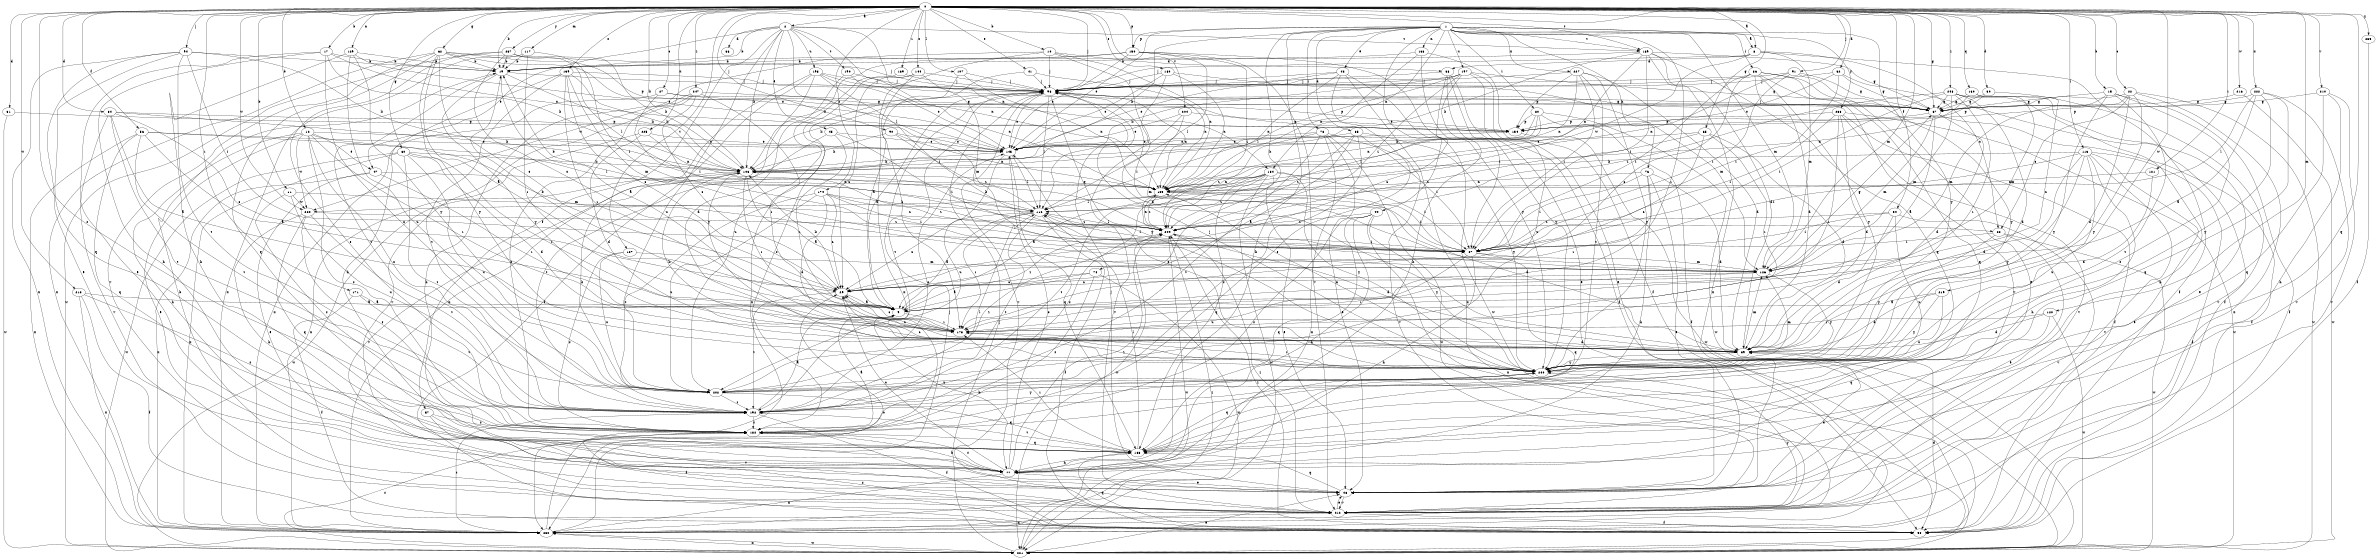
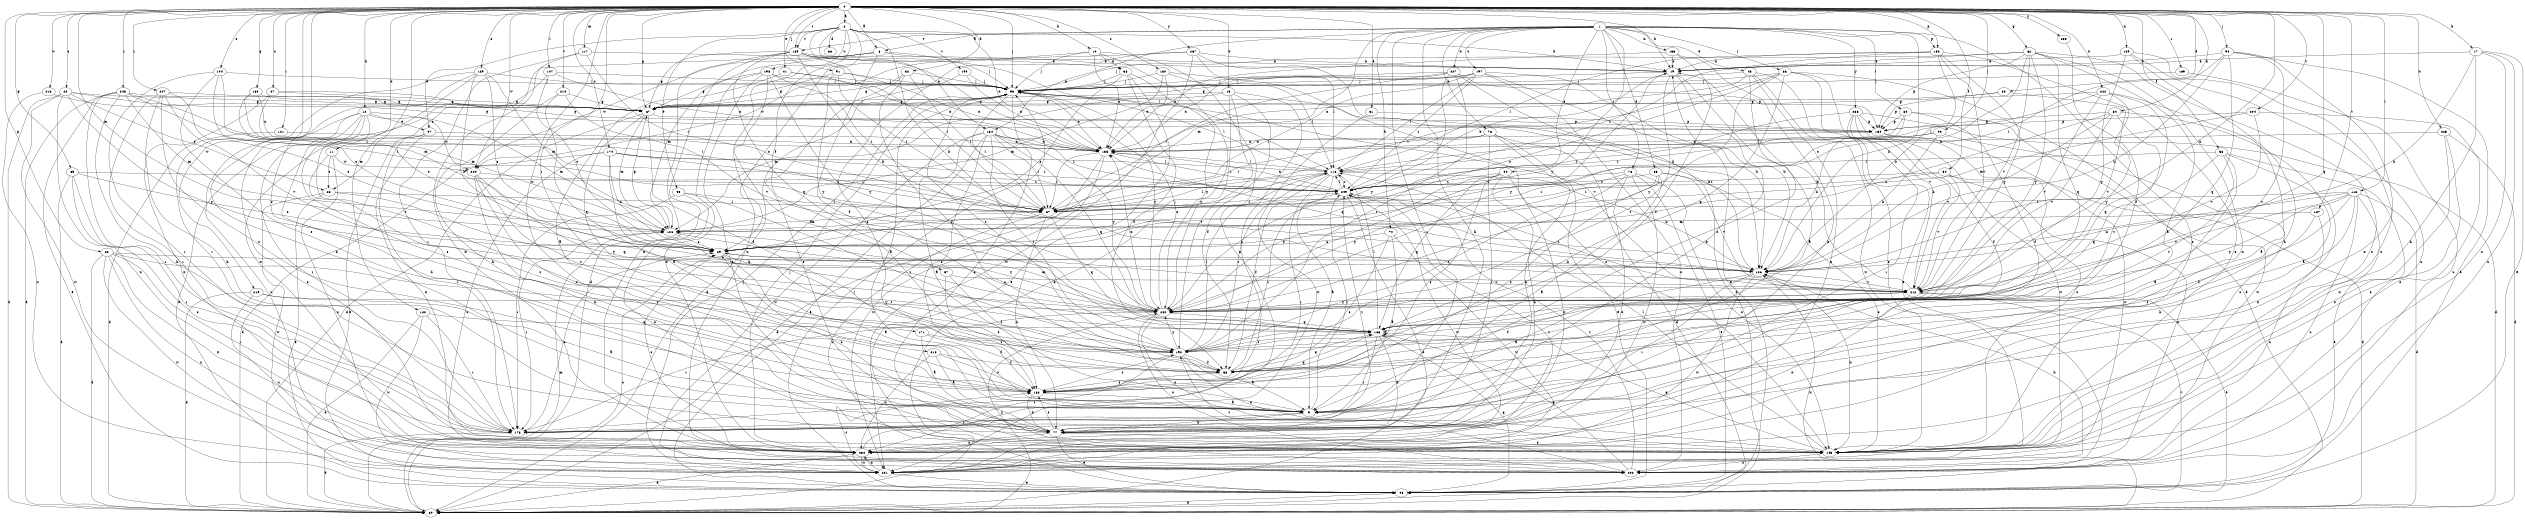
(1358, 149) -> (1492, 137)
(1044, 151) -> (1192, 124)
none -> (595, 198)
